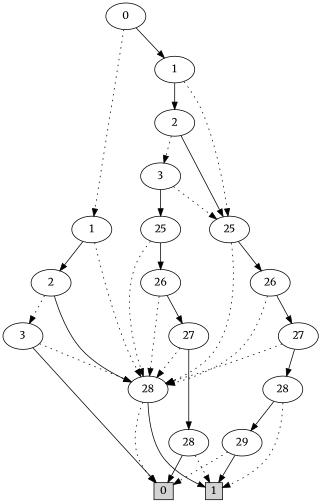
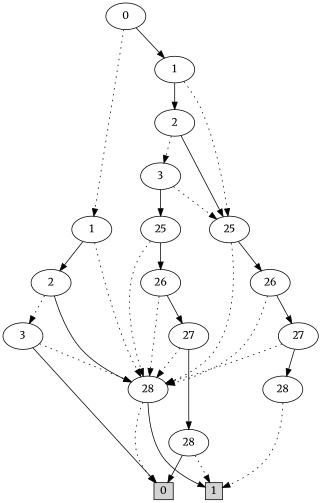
(242, 443) -> none
